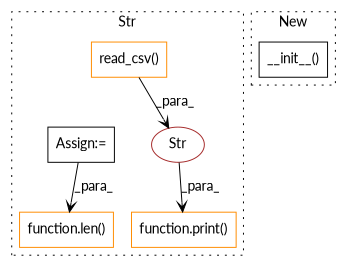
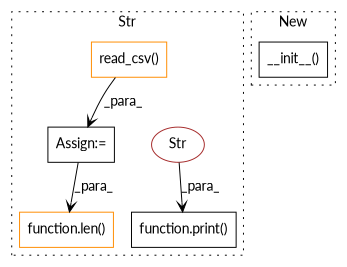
(151, 98) -> (102, 97)
(184, 230) -> (184, 230)
